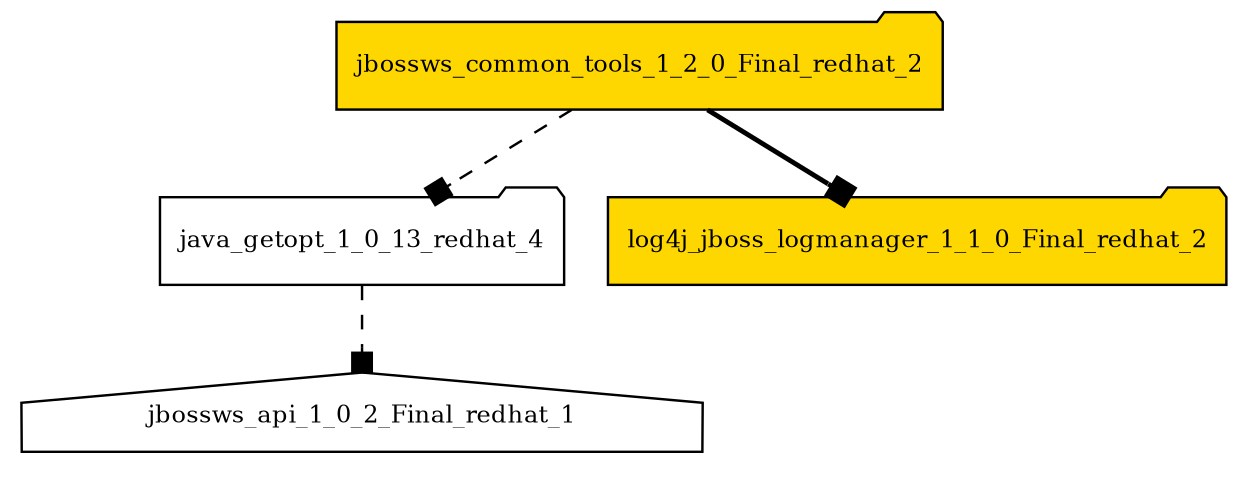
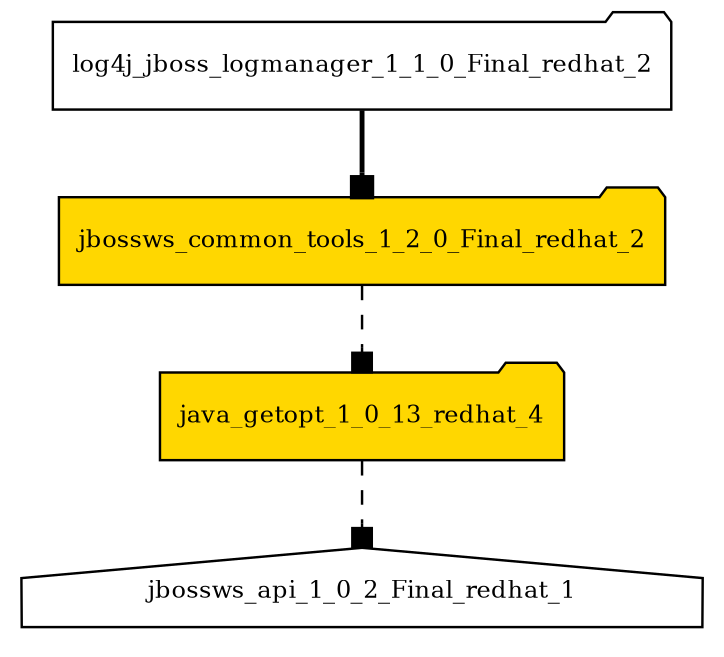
(768, 147) -> (362, 141)
(362, 241) -> (362, 416)
(917, 241) -> (362, 66)
